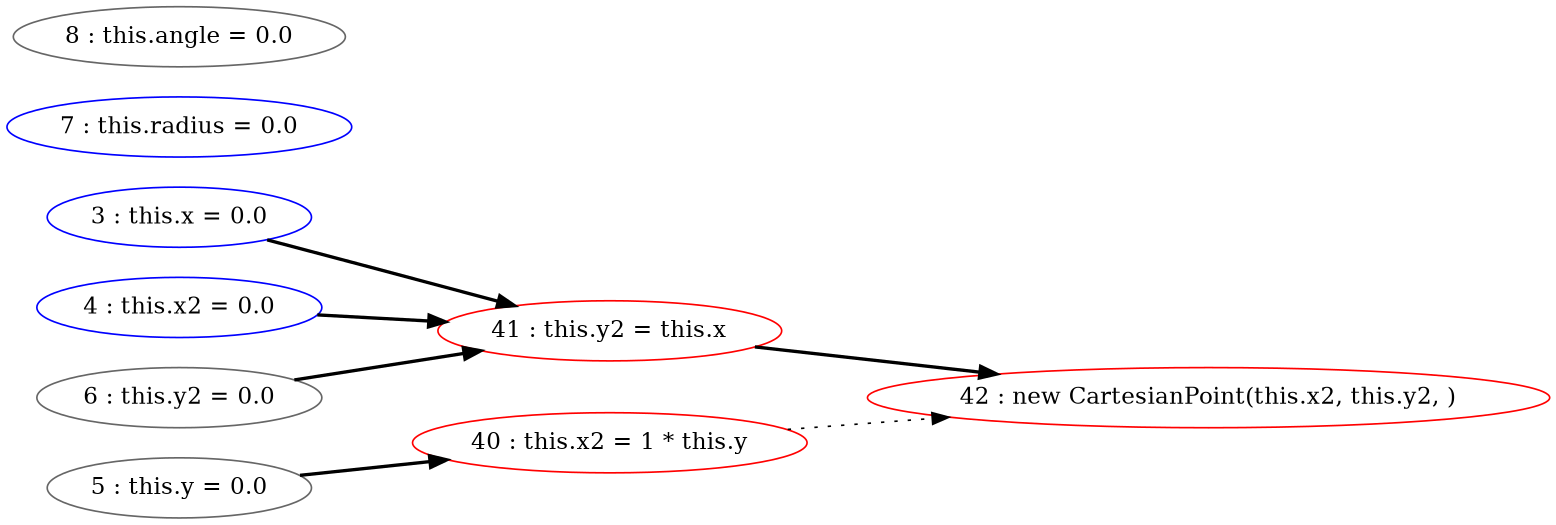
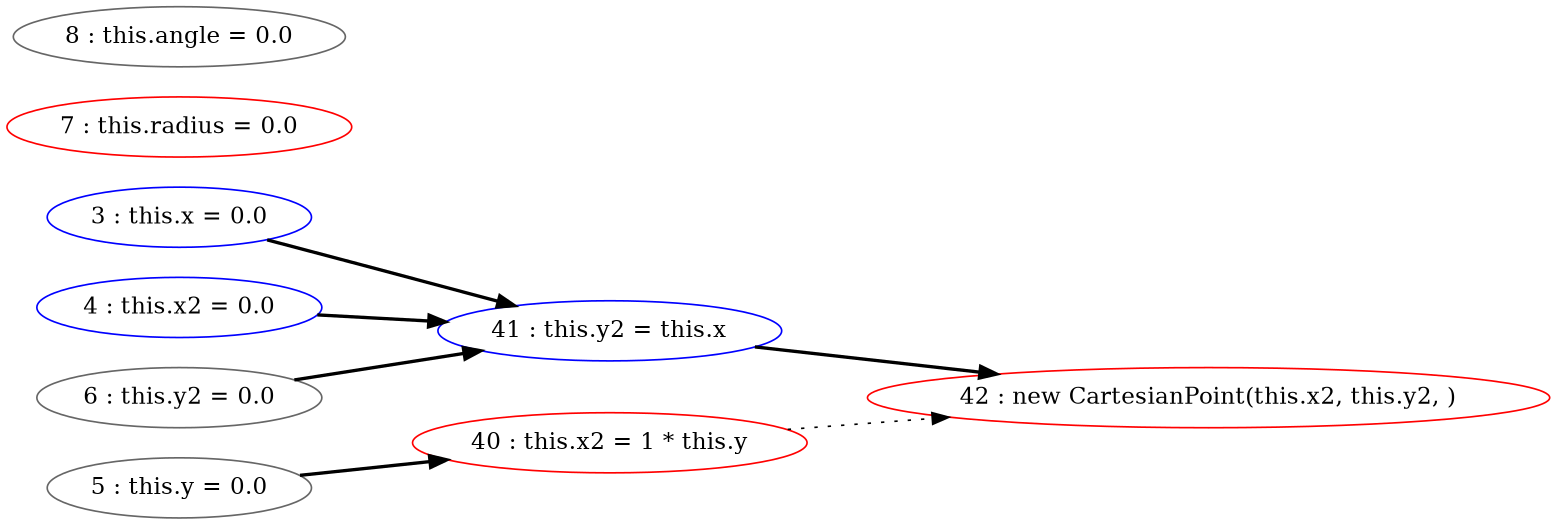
(179, 127) -> (179, 127)
(610, 331) -> (610, 331)
